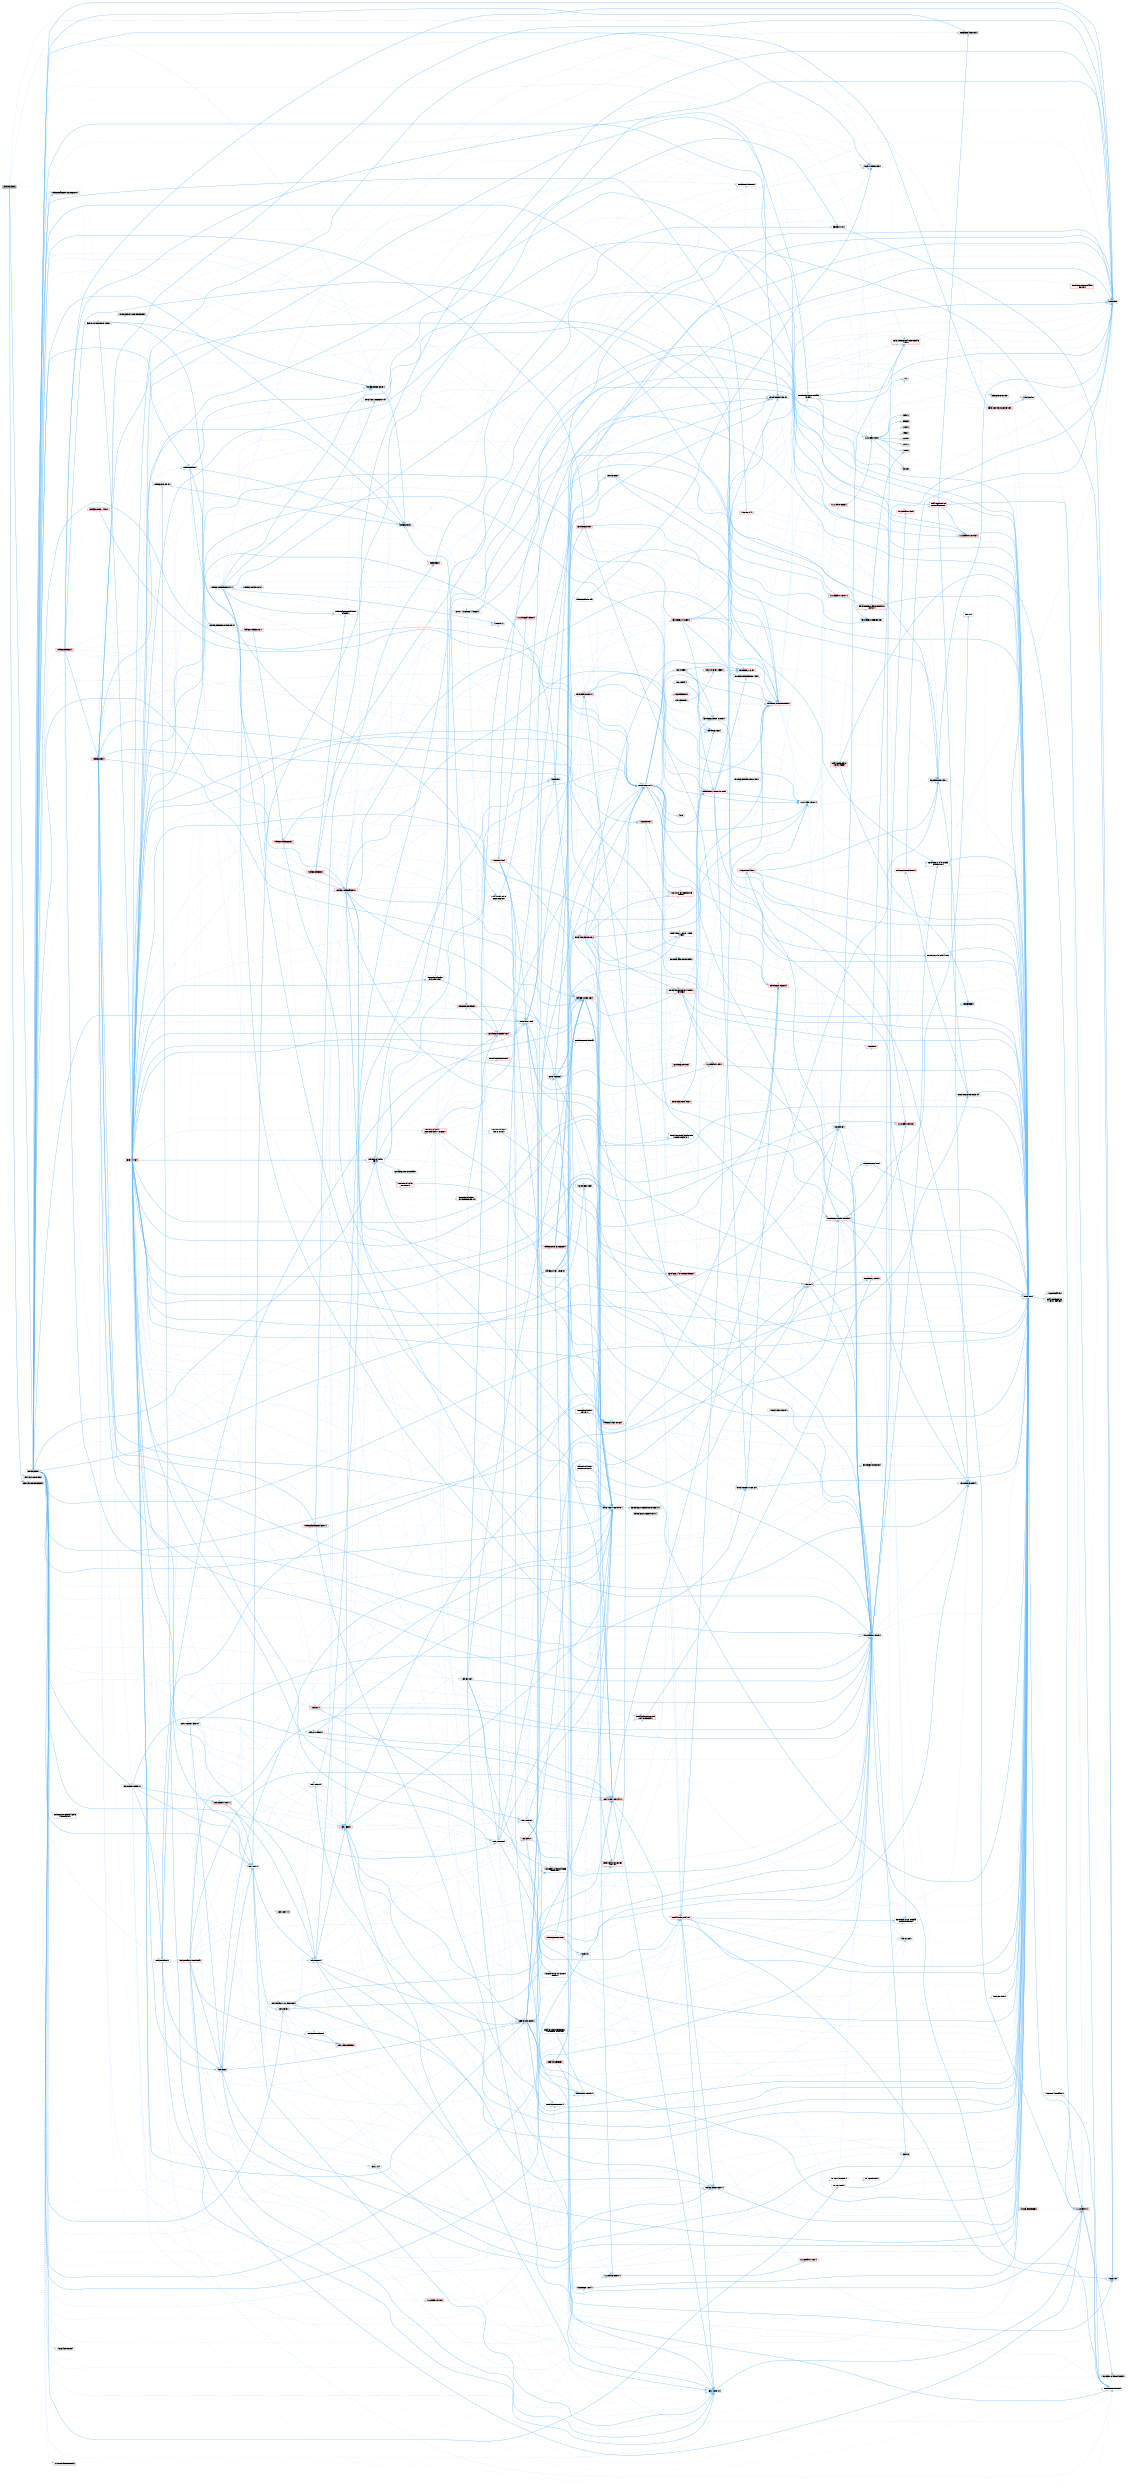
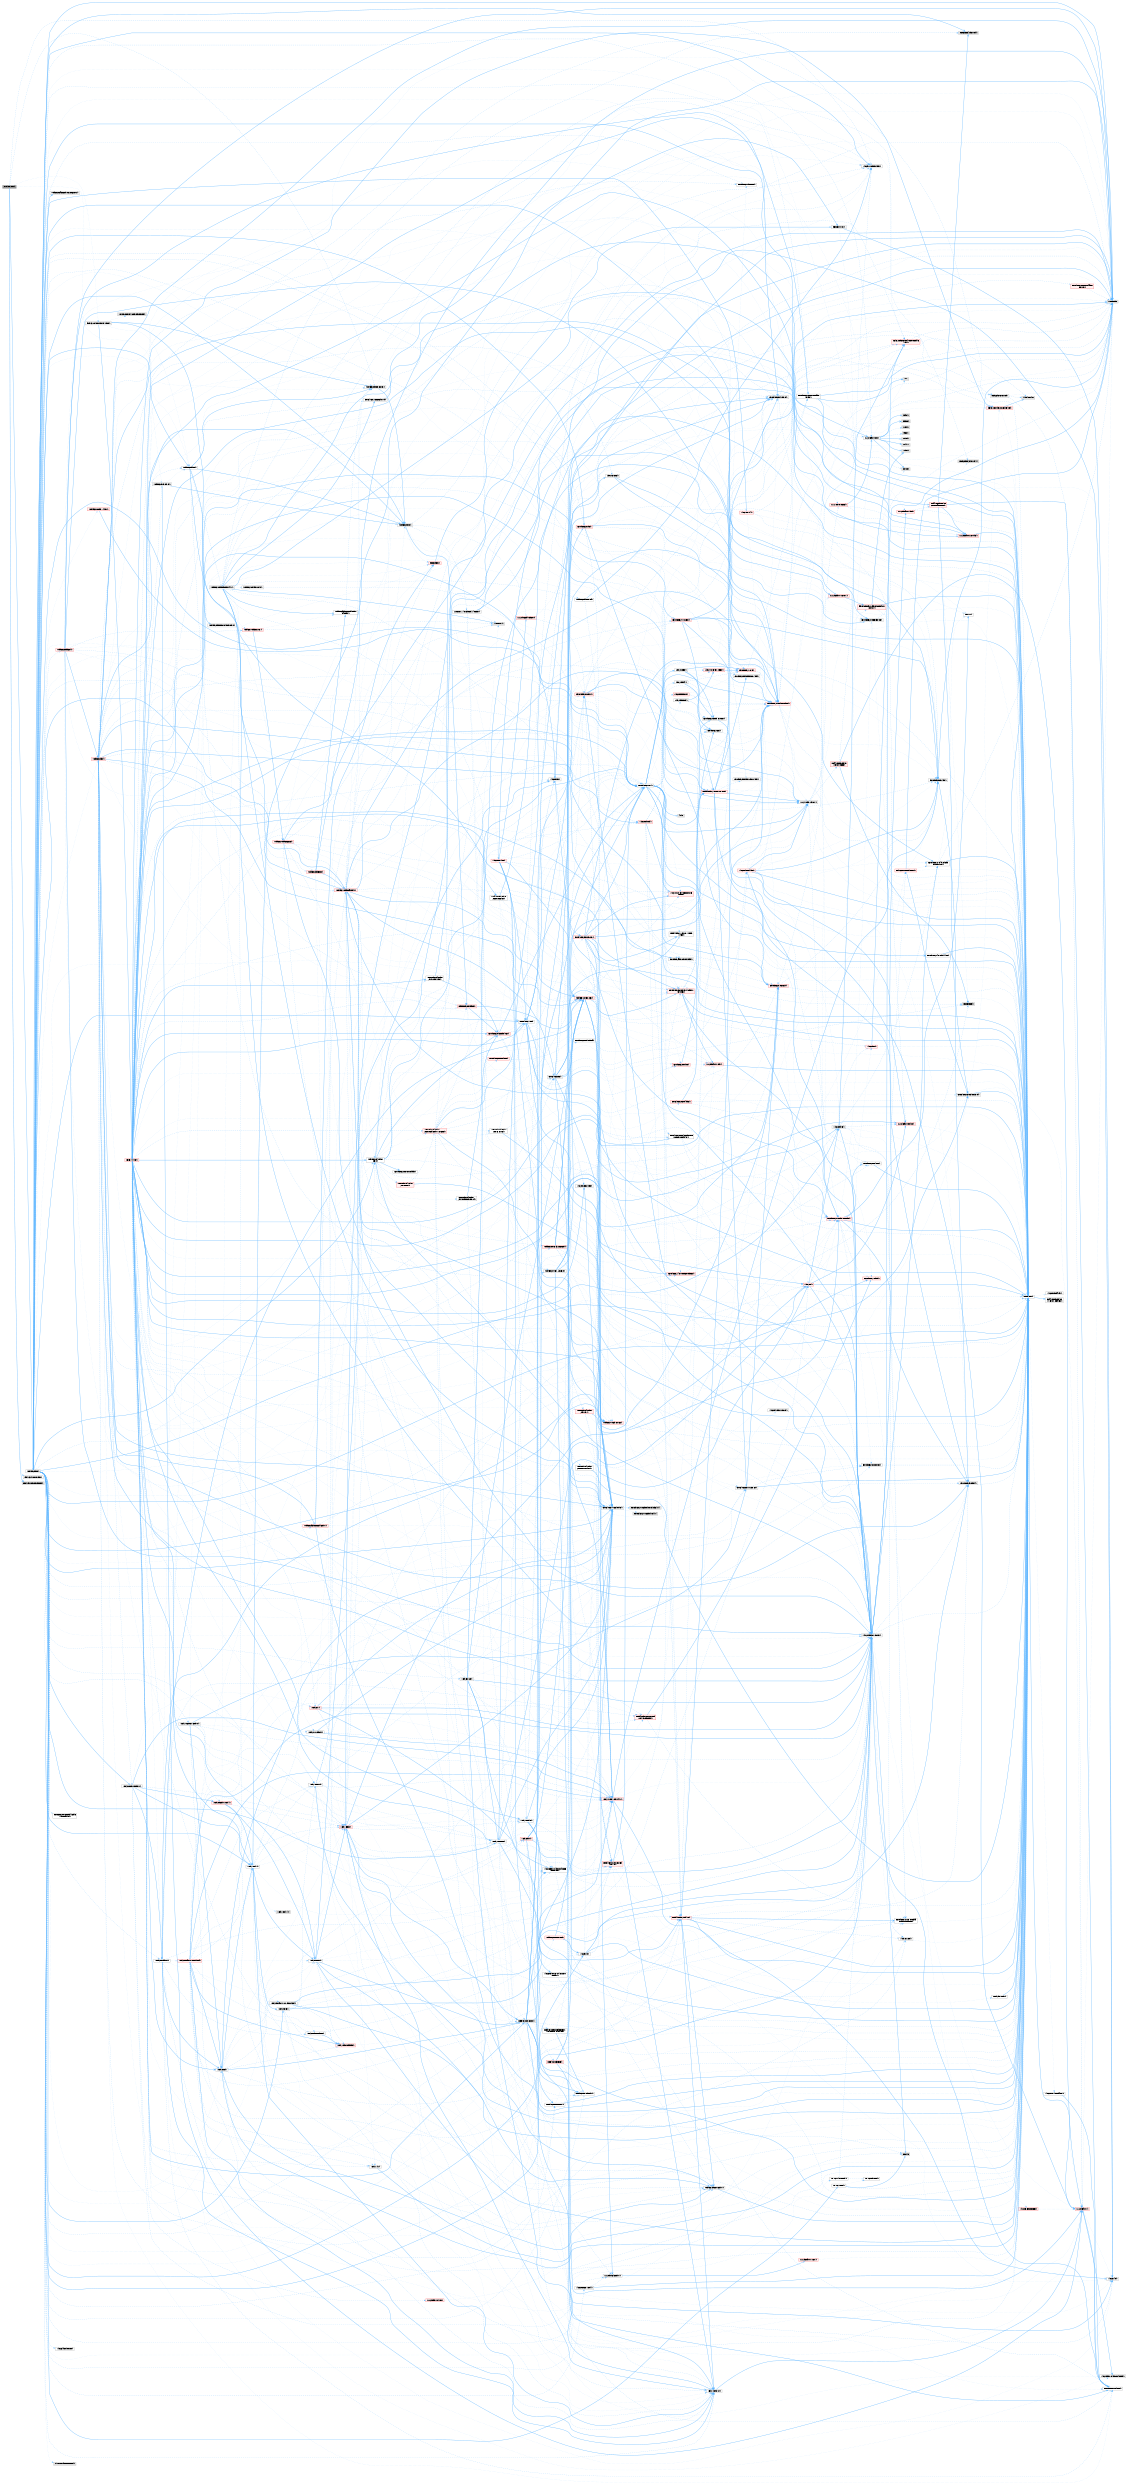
none -> (968, 461)
(467, 612) -> (467, 612)
(424, 1053) -> (276, 814)
(1014, 1985) -> (1014, 1985)
(988, 2073) -> (988, 2073)
